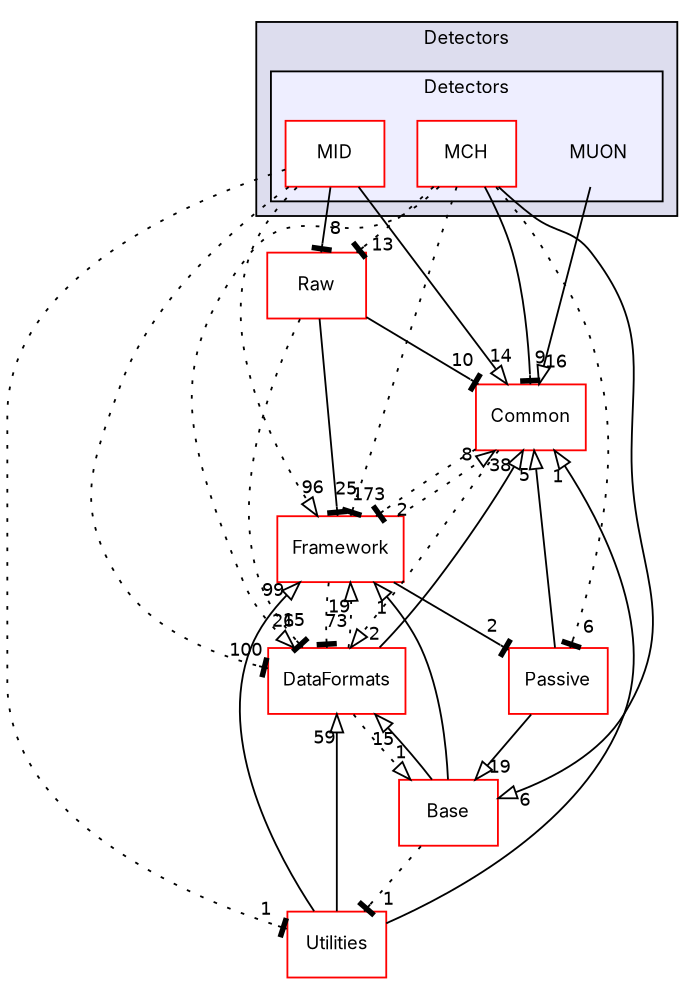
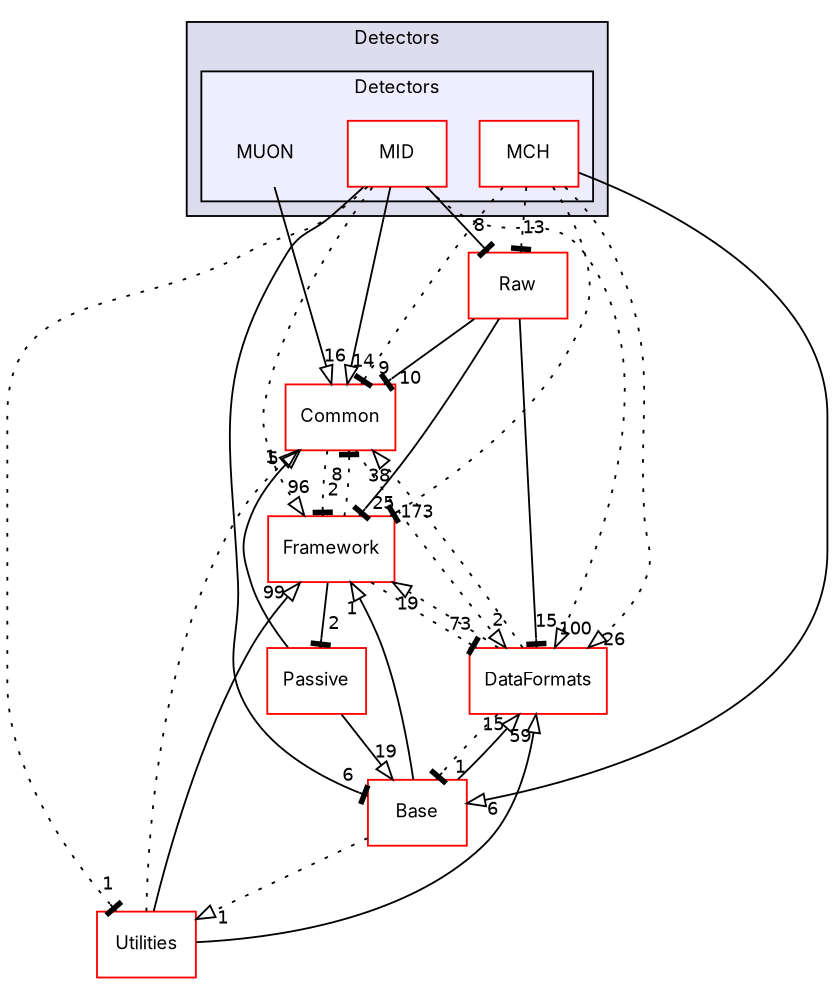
(519, 278) -> (432, 280)
(605, 401) -> none
(102, 437) -> (622, 353)
(251, 482) -> (528, 478)
(439, 489) -> (348, 488)
none -> (232, 497)
(452, 561) -> (456, 555)
(375, 741) -> (469, 743)
(604, 755) -> (176, 673)
(396, 875) -> (290, 875)
